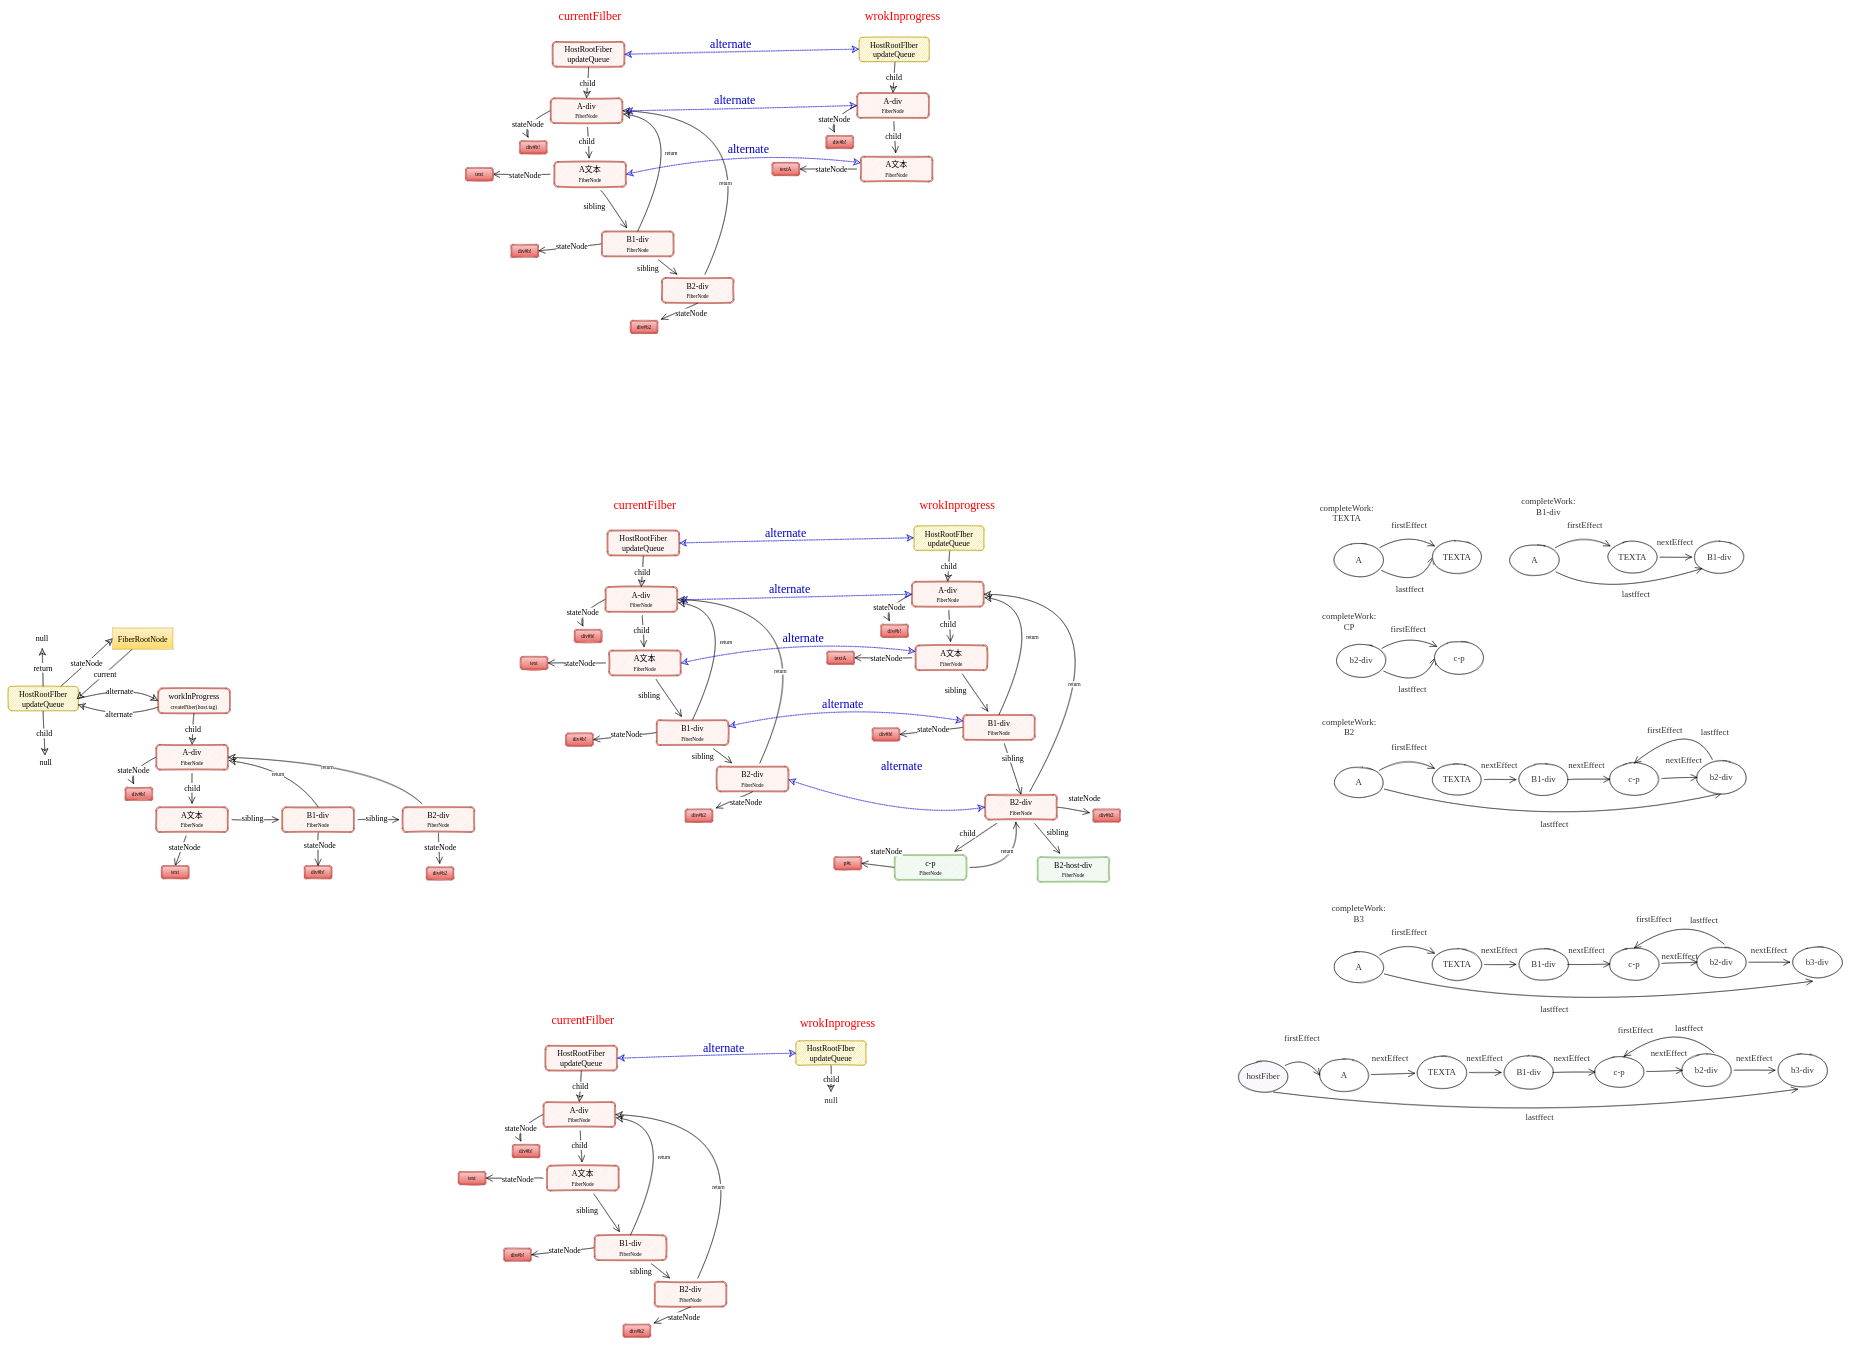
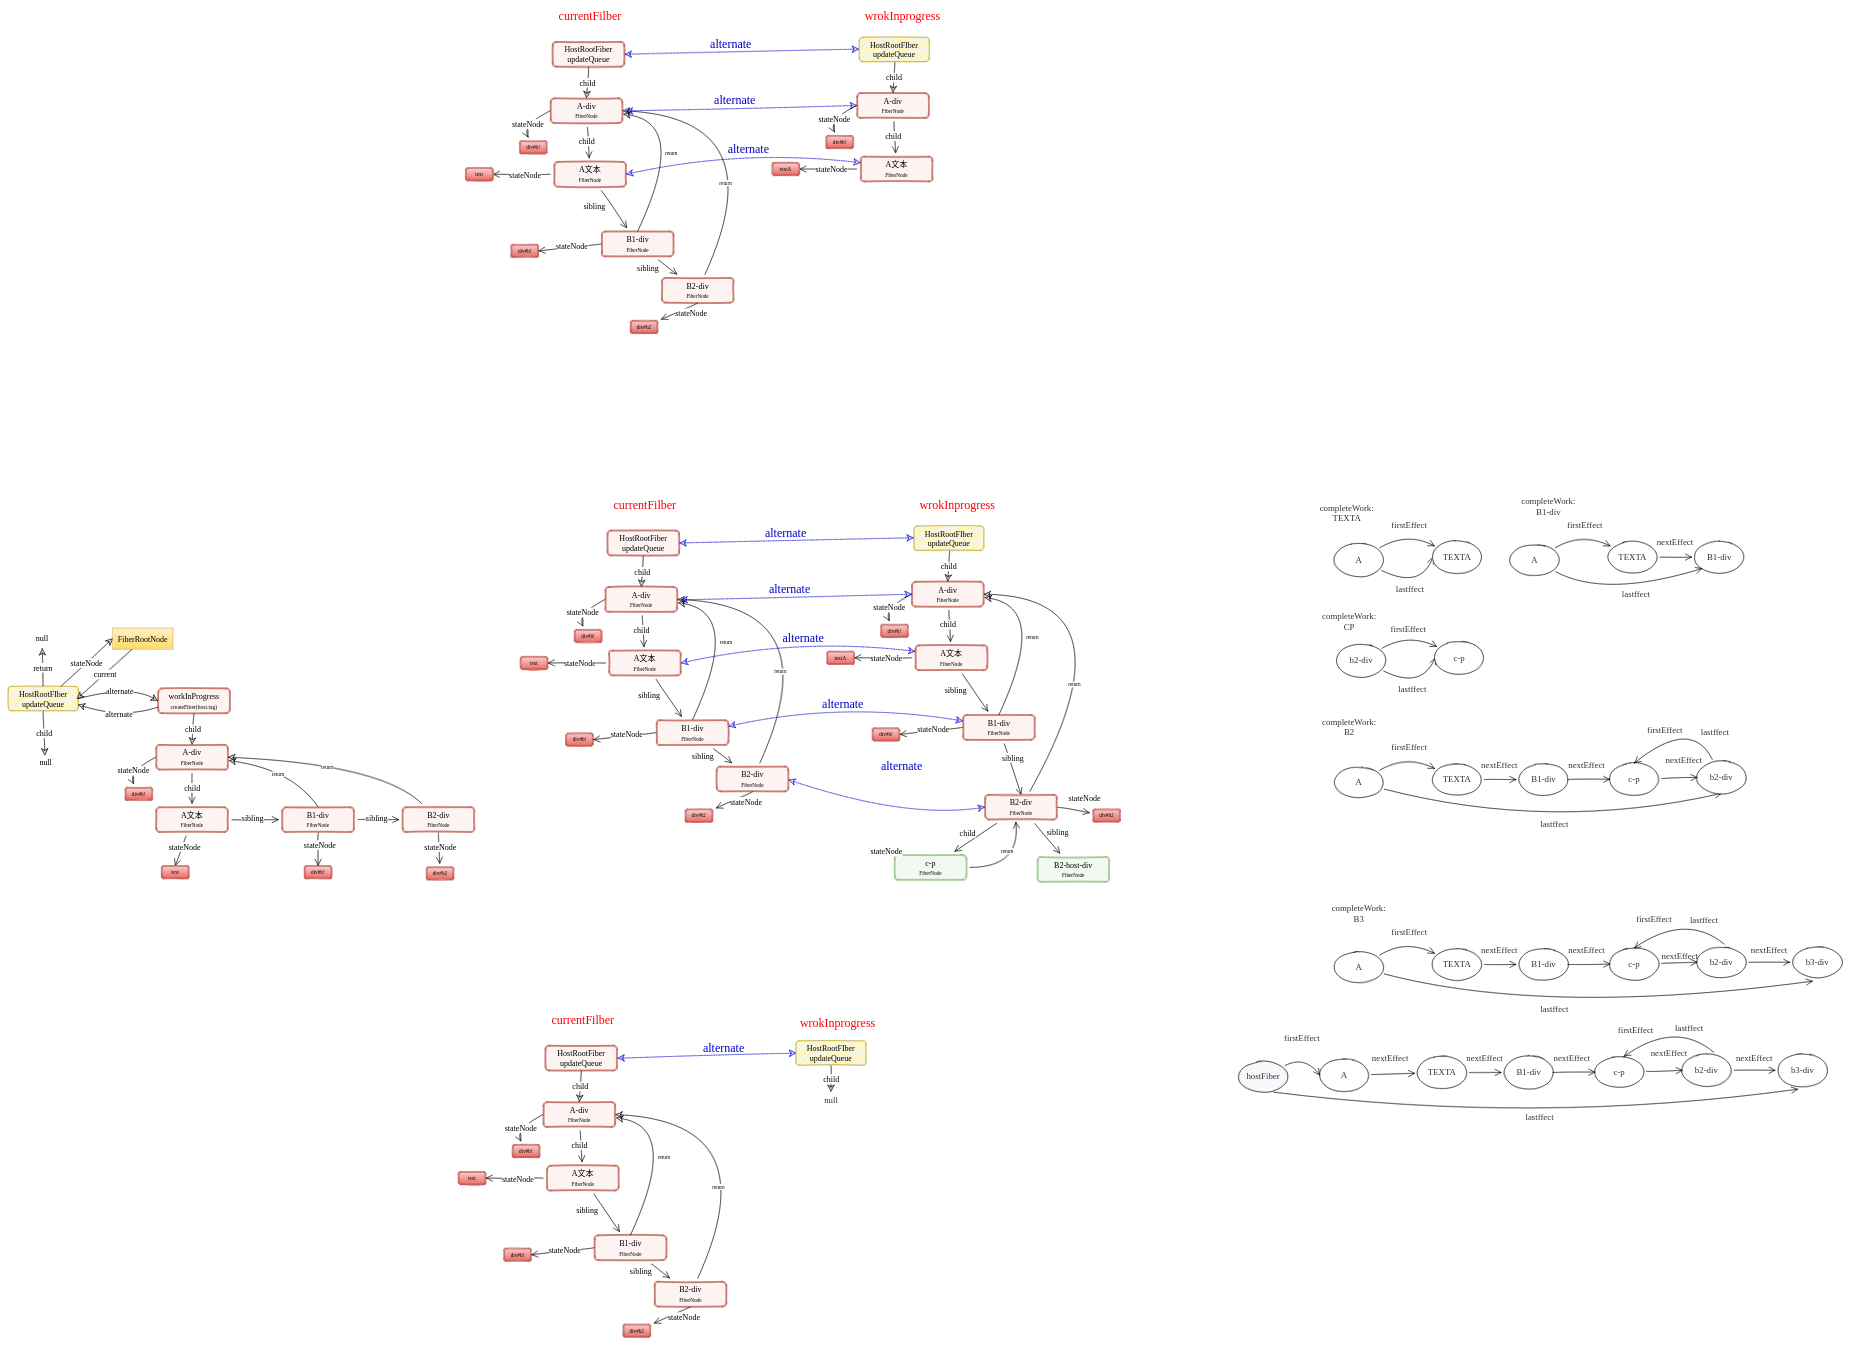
(848, 863) -> none
(877, 865) -> none
